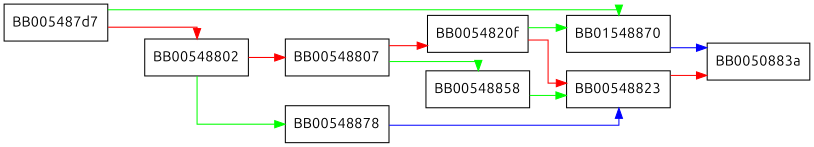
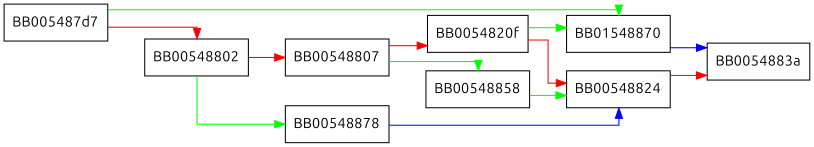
(759, 62) -> (759, 62)
(618, 89) -> (618, 89)
